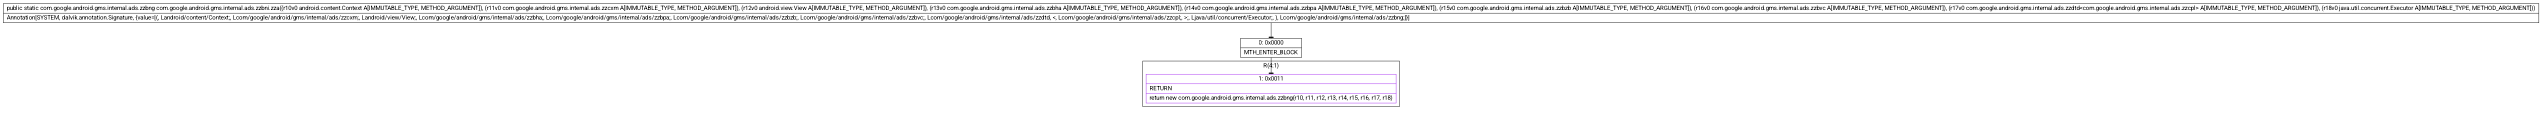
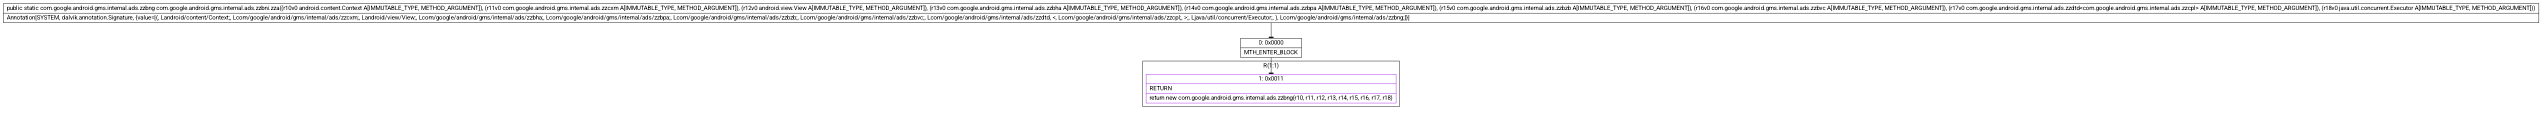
(1271, 66) -> (1271, 66)
